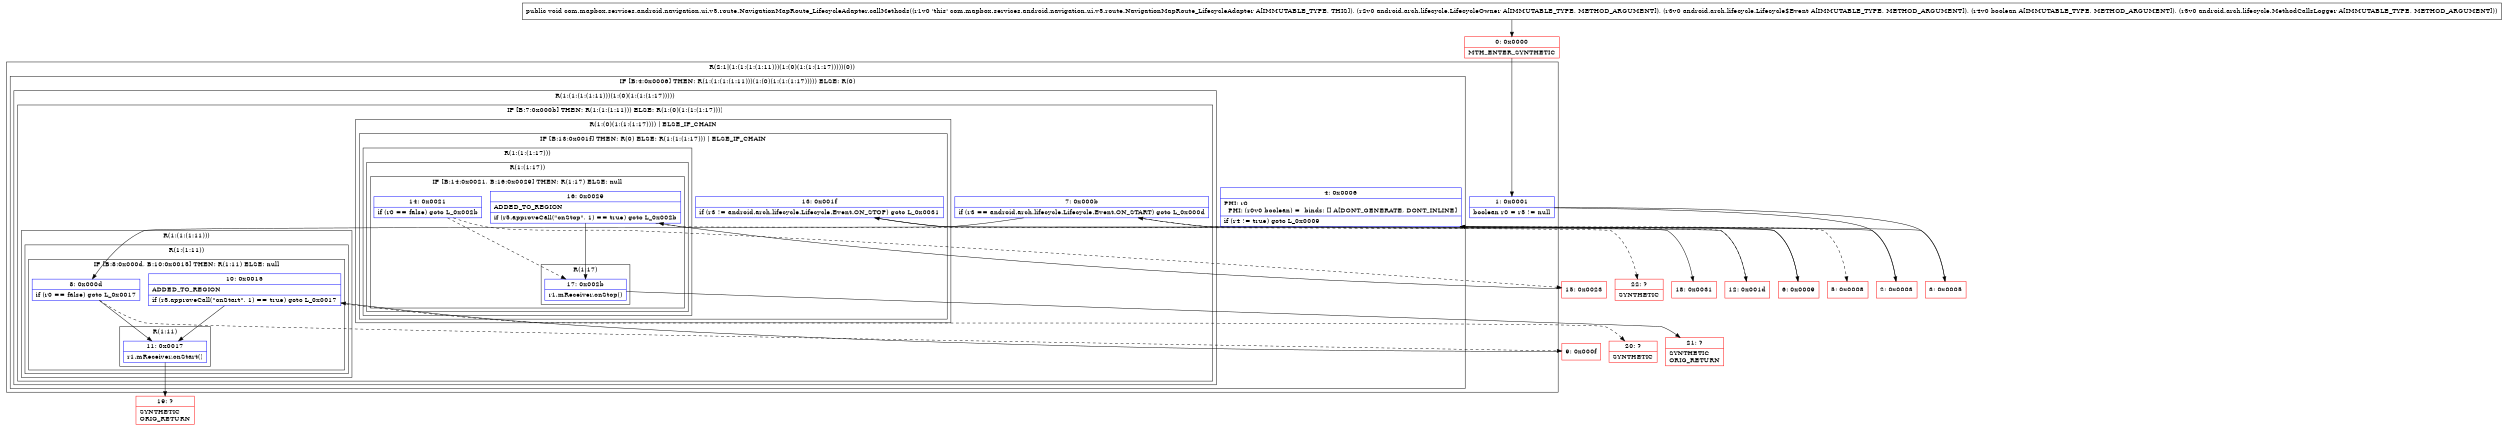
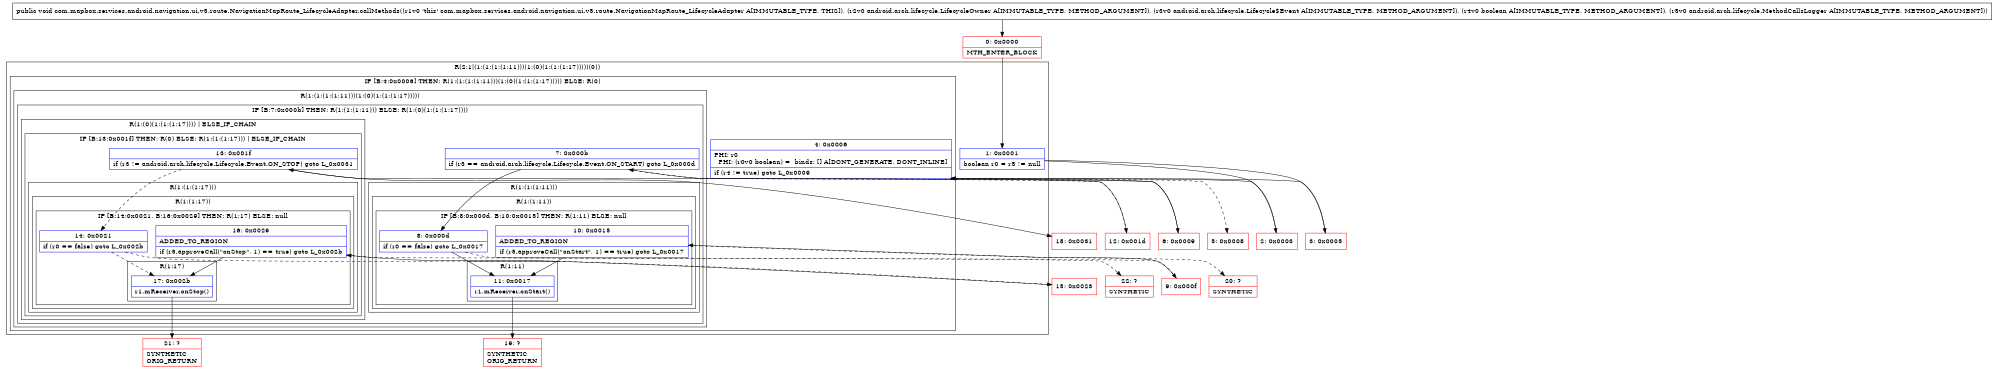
(1512, 52) -> (1002, 52)
none -> (138, 192)
